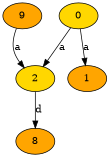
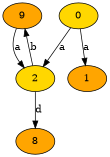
none -> (30, 51)
